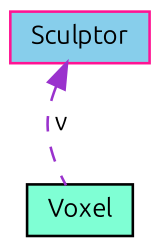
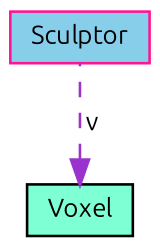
(49, 137) -> (80, 111)
